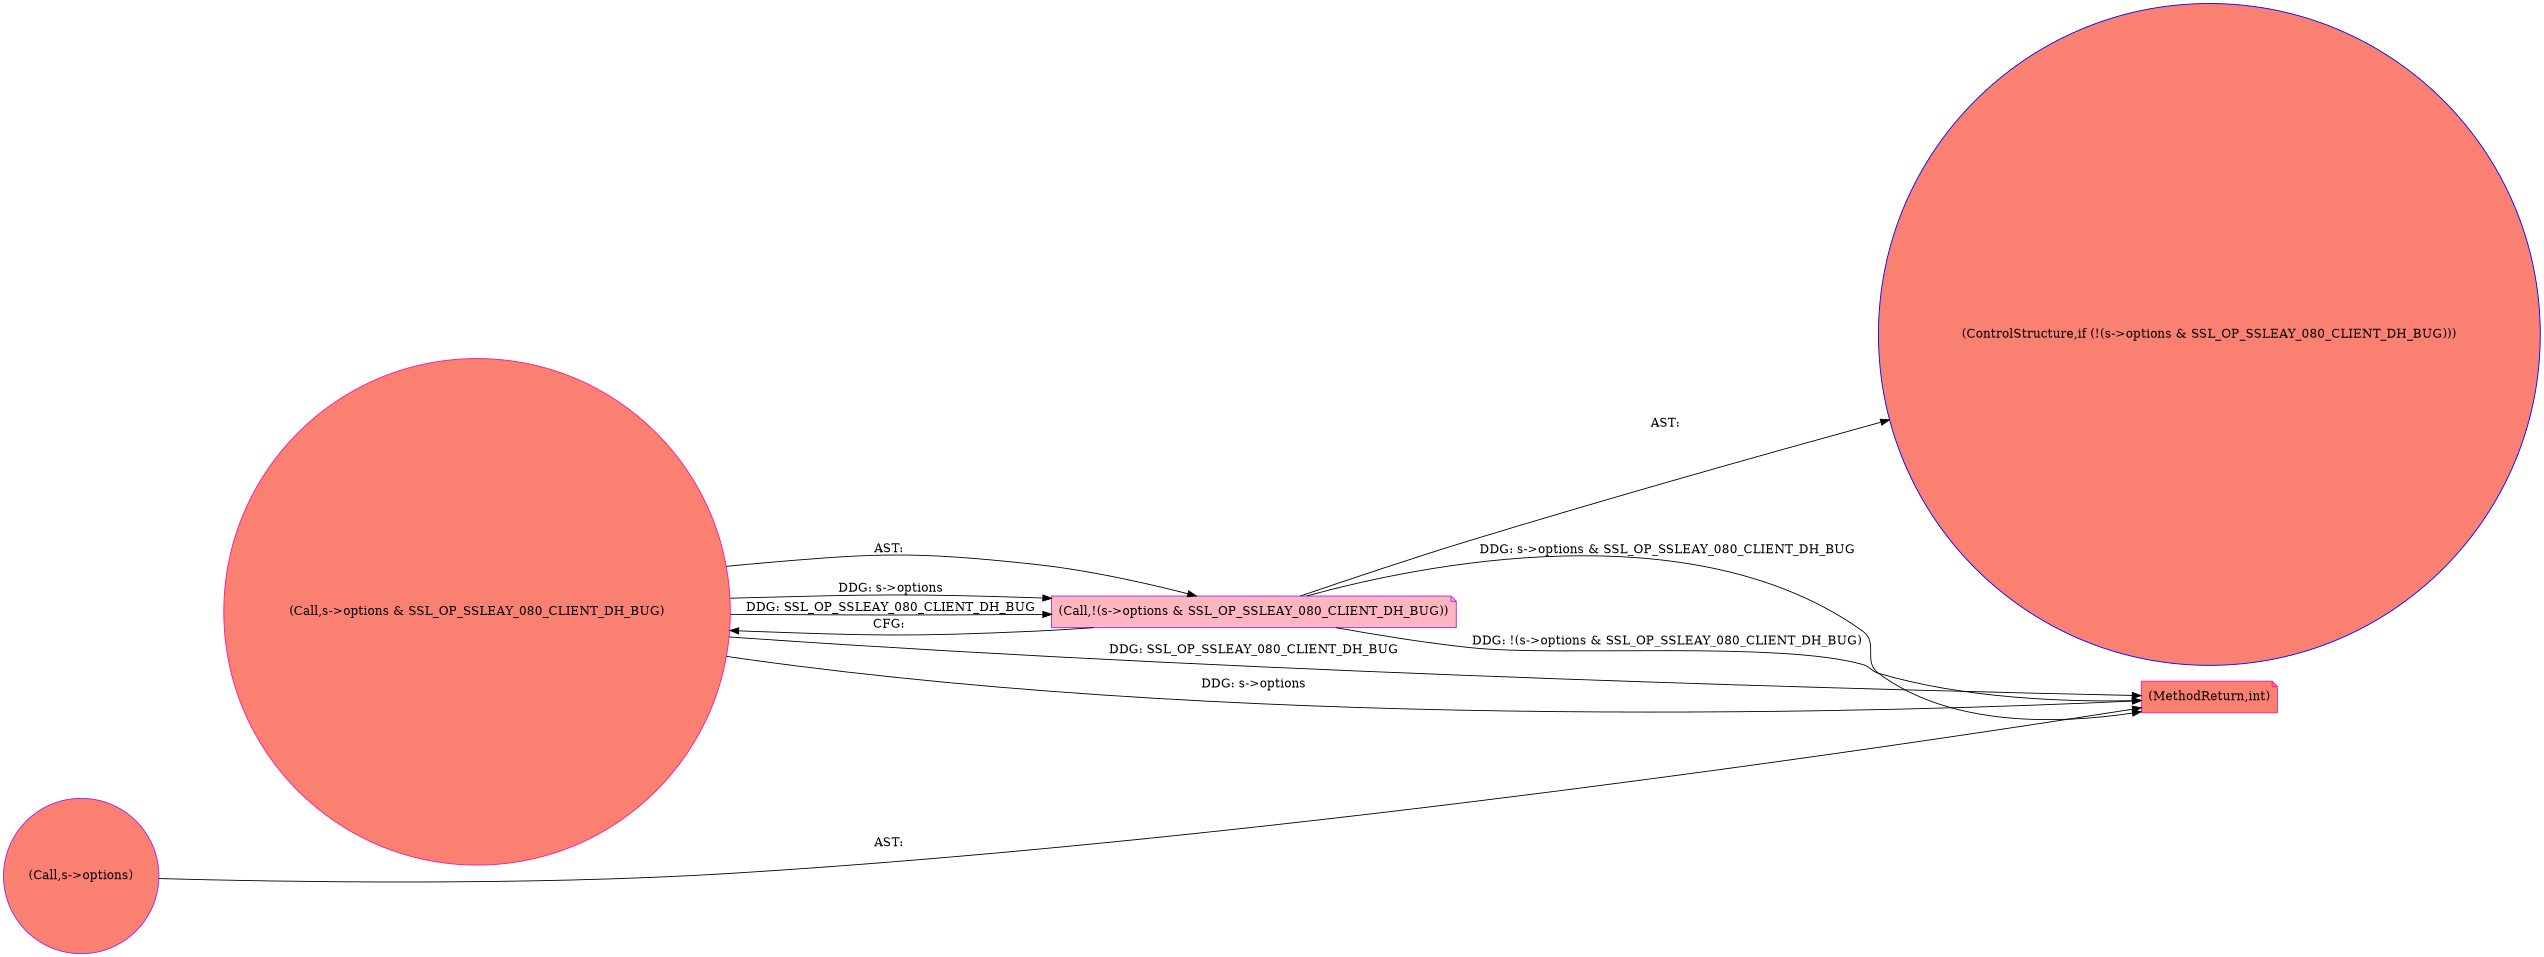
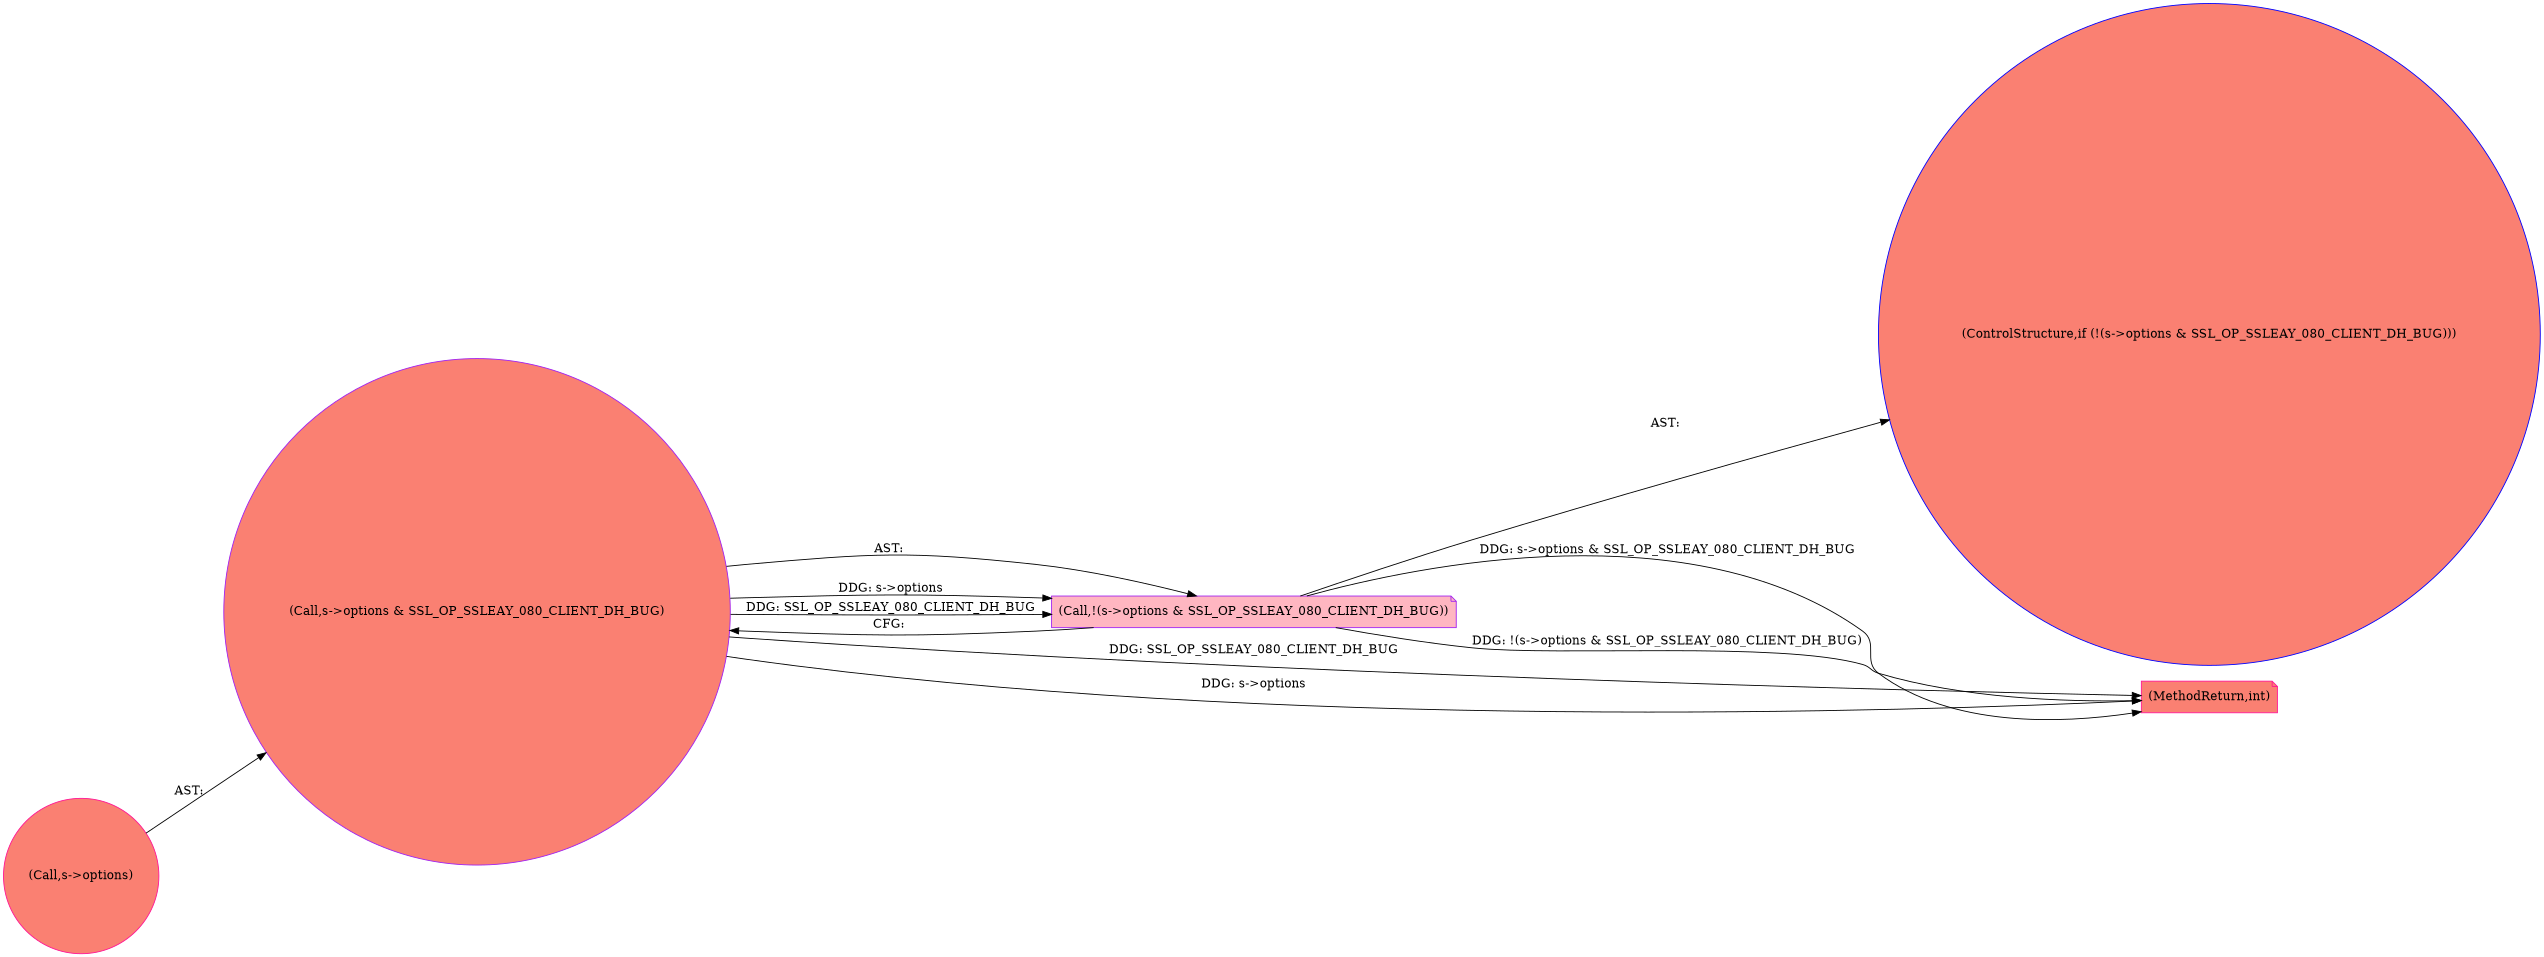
(477, 612) -> (477, 612)
(1149, 838) -> (202, 795)
(81, 876) -> (81, 876)
